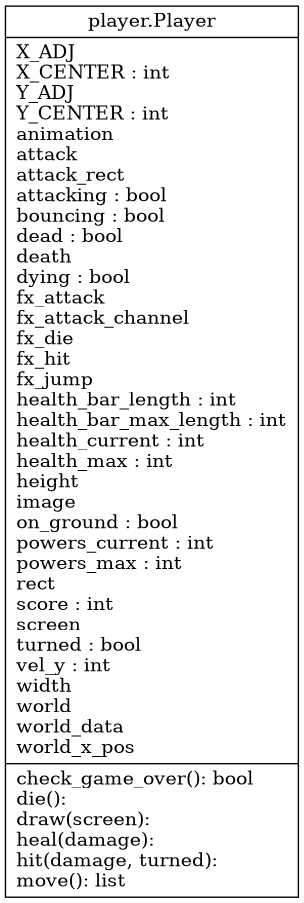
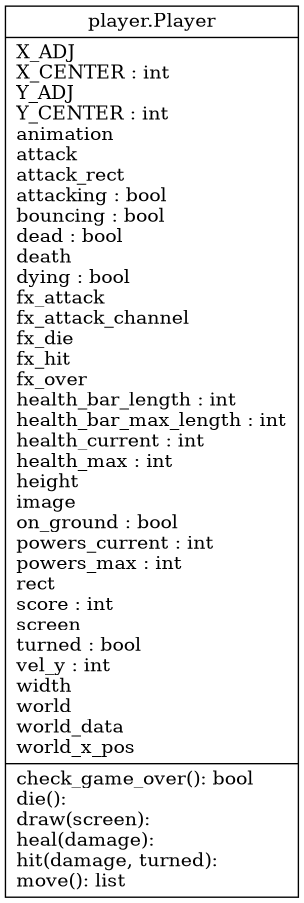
(55, 379) -> (52, 379)
